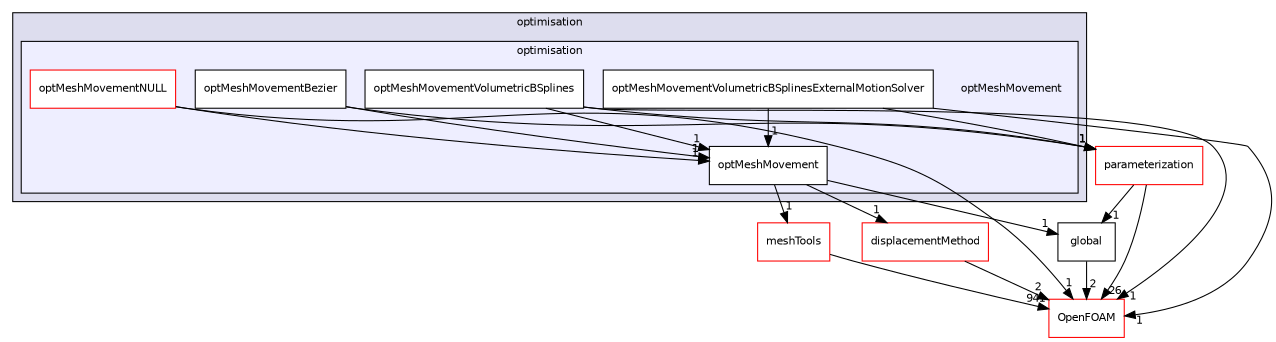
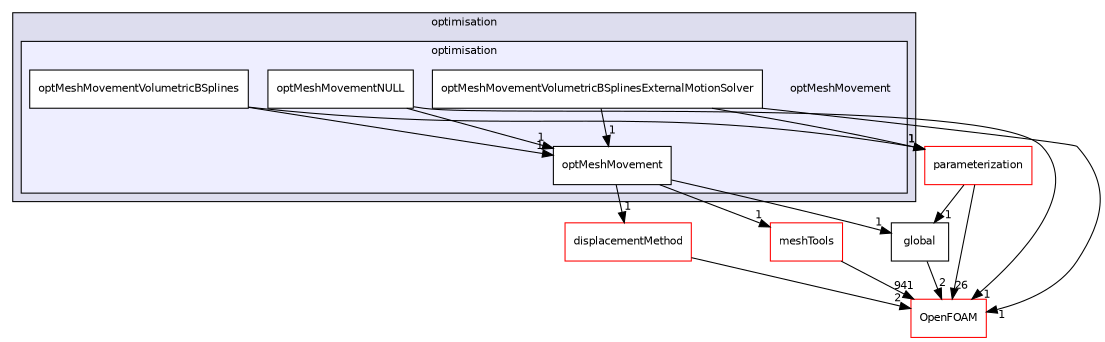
(103, 89) -> (341, 89)
(271, 89) -> none
(1099, 120) -> none
